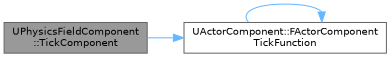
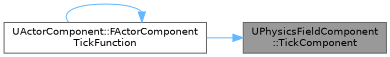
(160, 38) -> (220, 38)
